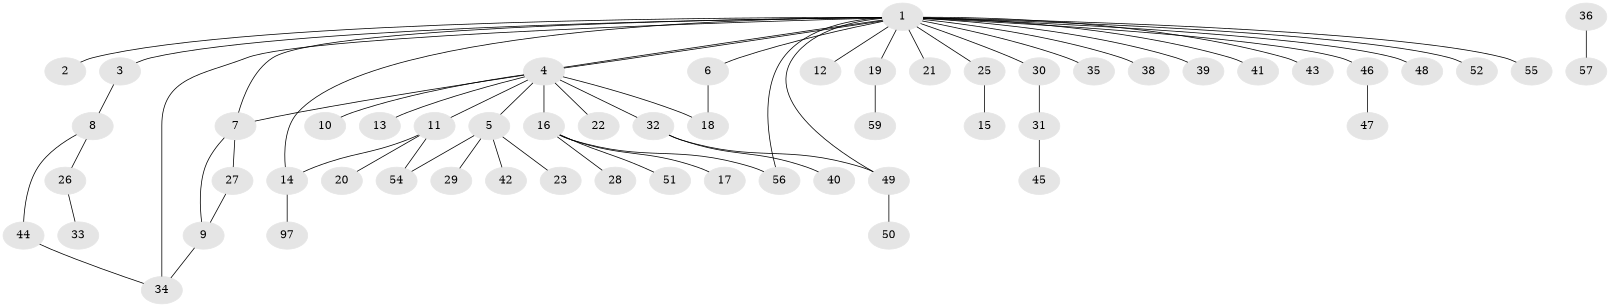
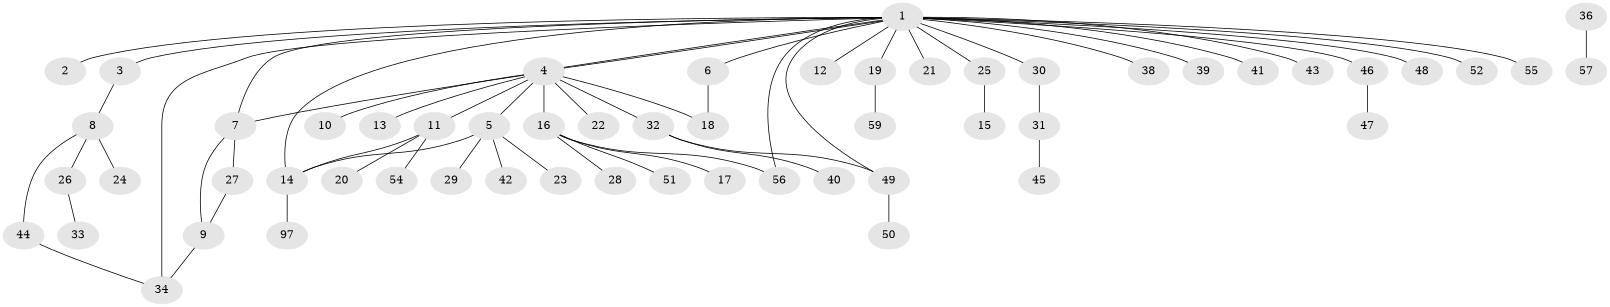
(1094, 71) -> none
(443, 153) -> (401, 152)
none -> (120, 181)
